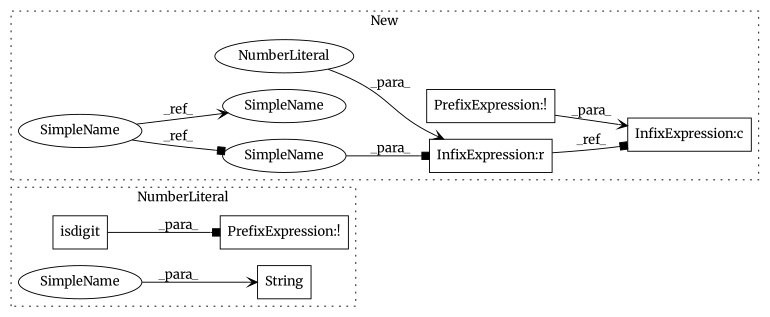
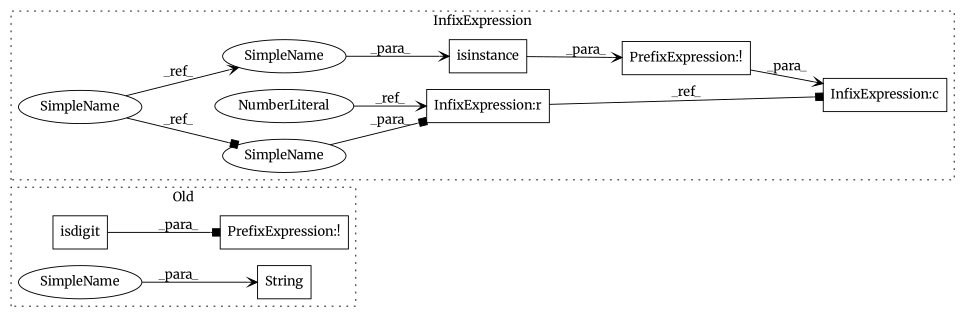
(385, 22) -> (483, 22)
none -> (488, 56)
(390, 83) -> (390, 99)
(183, 198) -> (183, 198)
